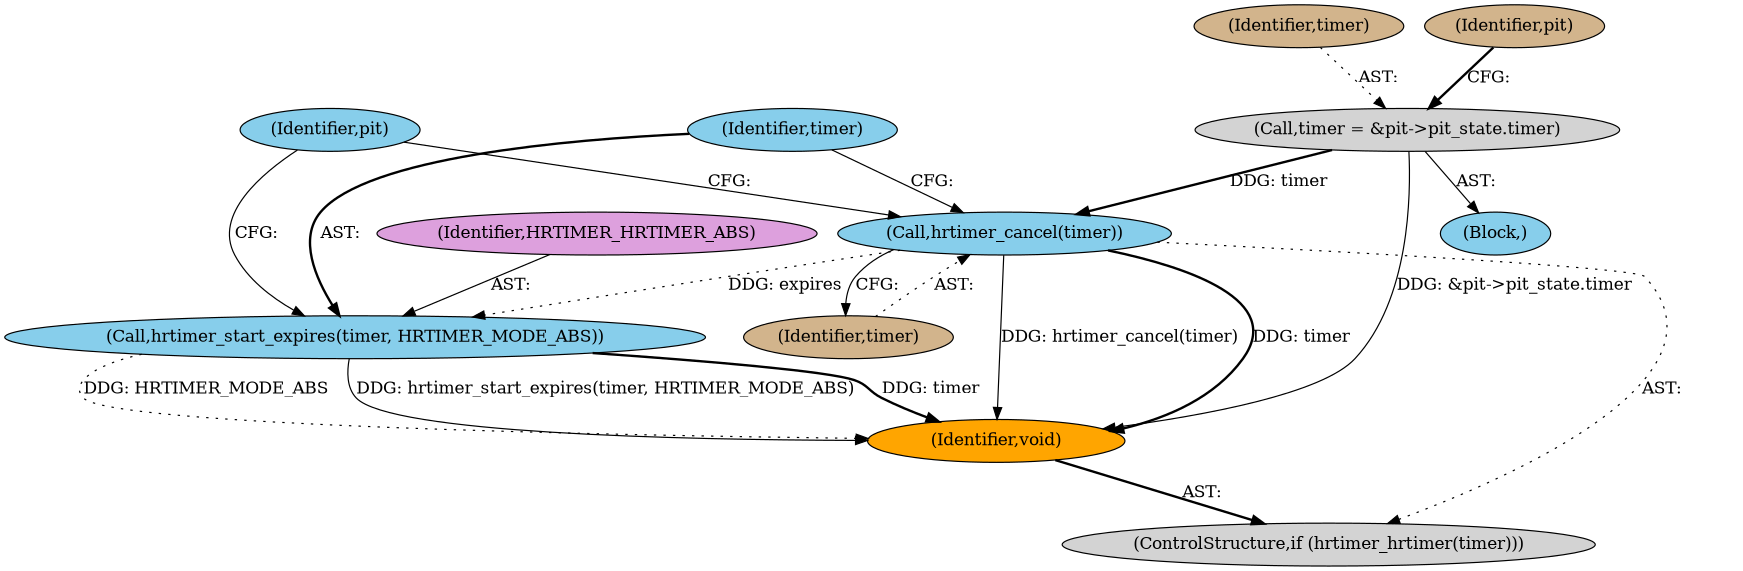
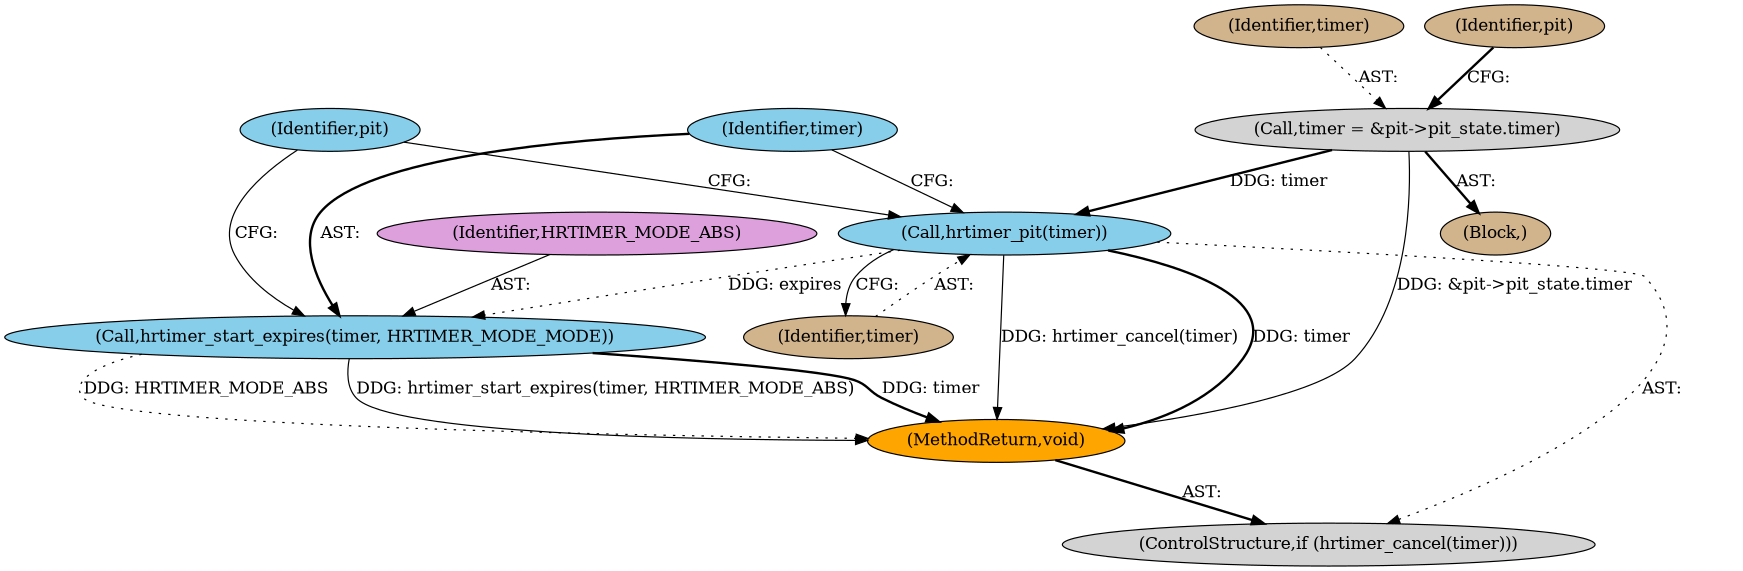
(1448, 178) -> (1448, 178)
(597, 234) -> (597, 234)
(1005, 234) -> (1005, 234)
(1496, 234) -> (1496, 234)
(355, 337) -> (355, 337)
(996, 441) -> (996, 441)
(1329, 545) -> (1329, 545)
